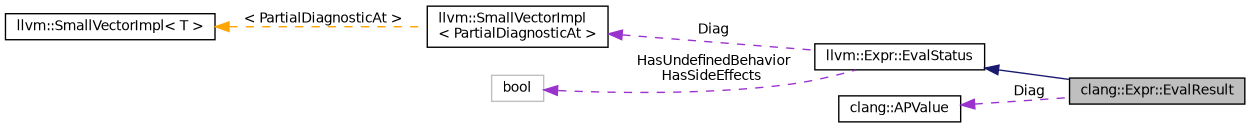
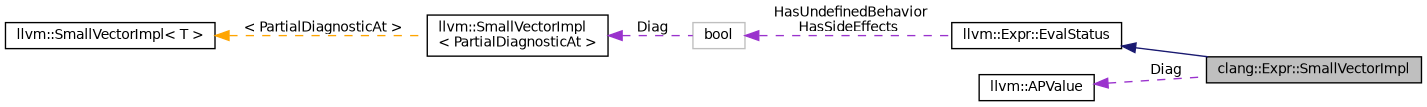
(719, 43) -> (658, 36)
(1157, 91) -> (1314, 70)
(900, 109) -> (1037, 88)
